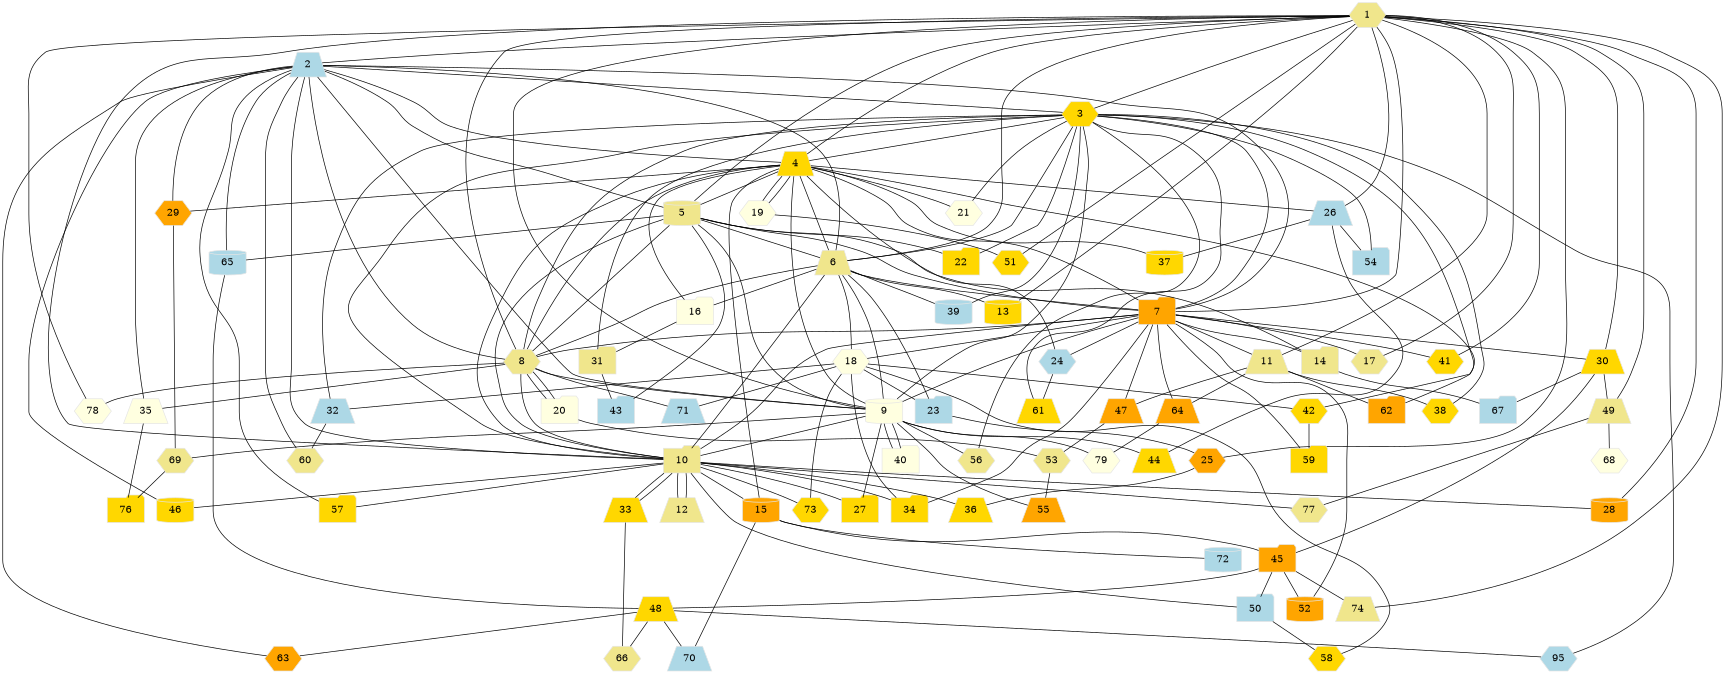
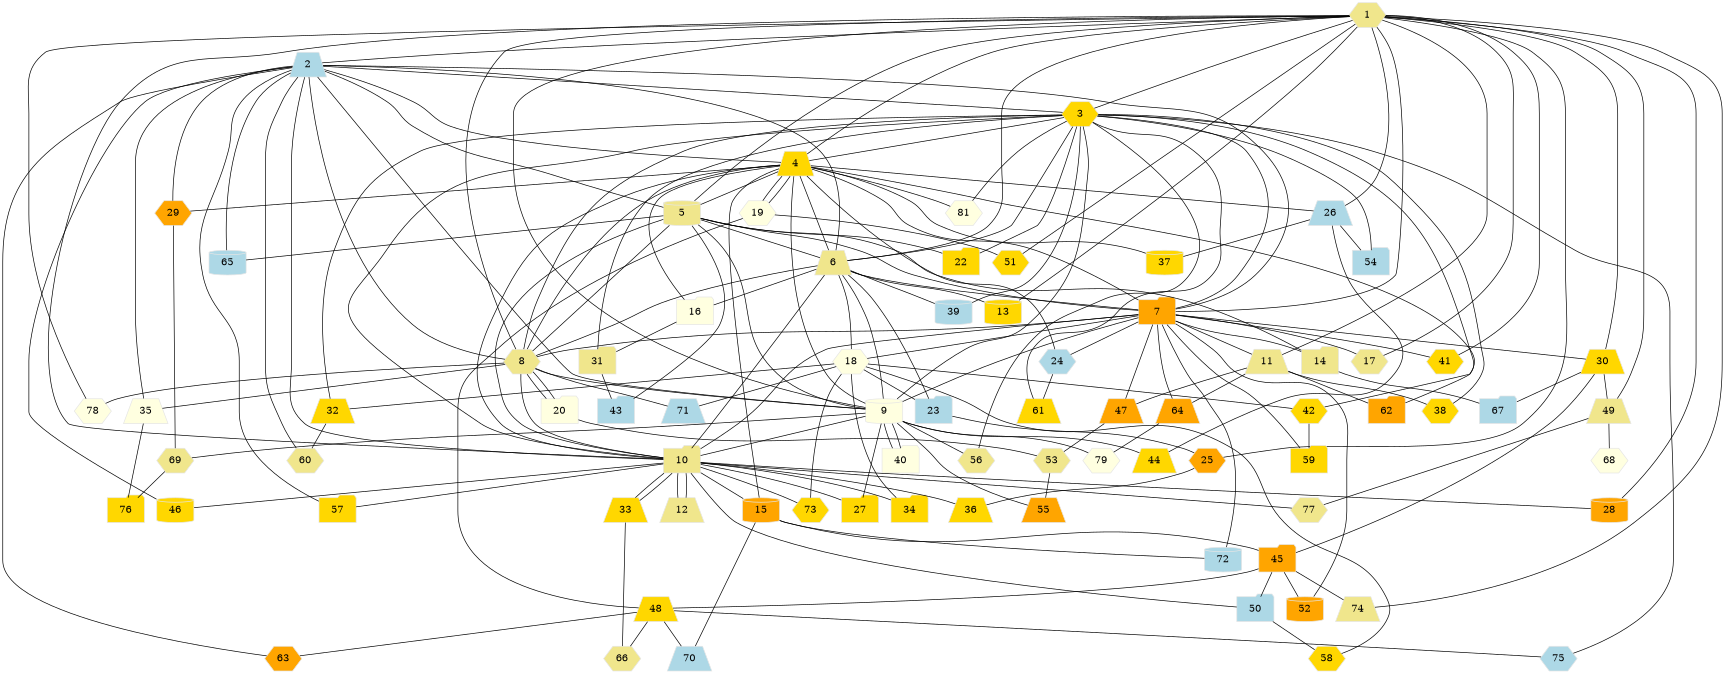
(964, 213) -> (964, 213)
(333, 411) -> (333, 411)
(1065, 425) -> (1225, 428)
(296, 572) -> (466, 379)
(1559, 659) -> (1559, 659)
